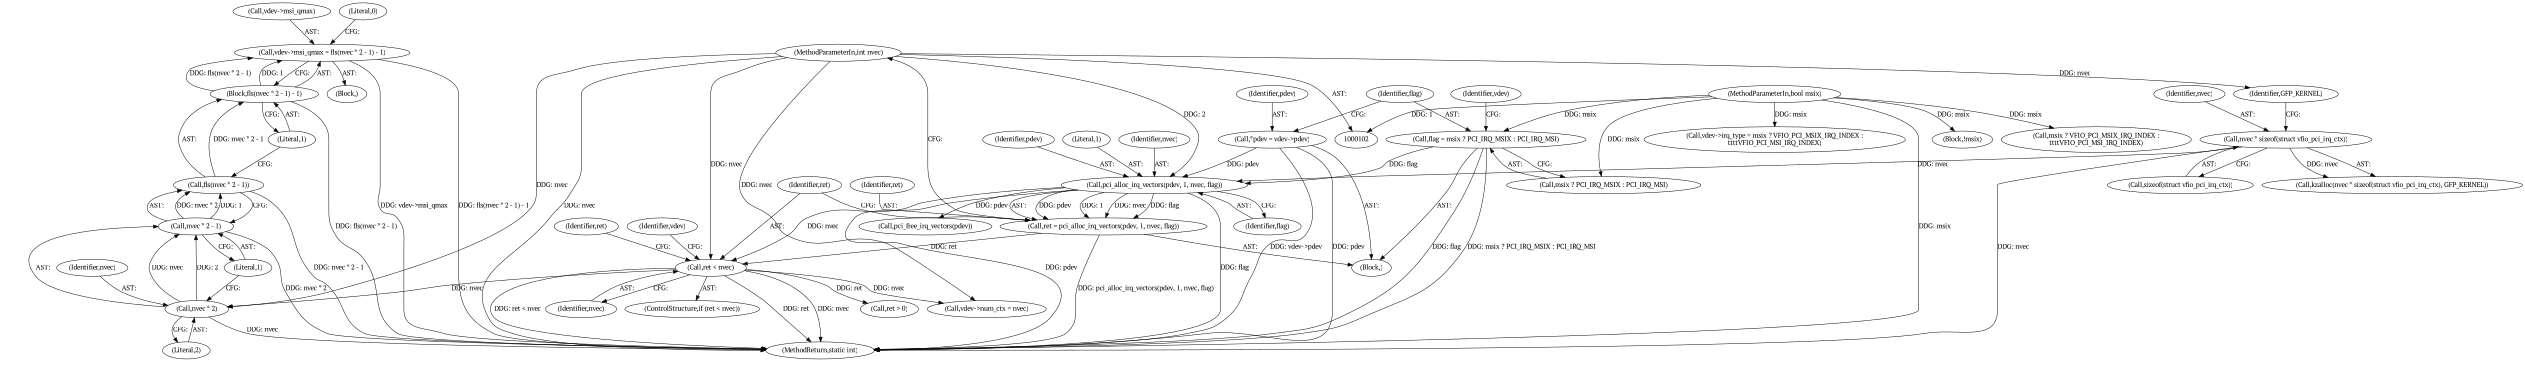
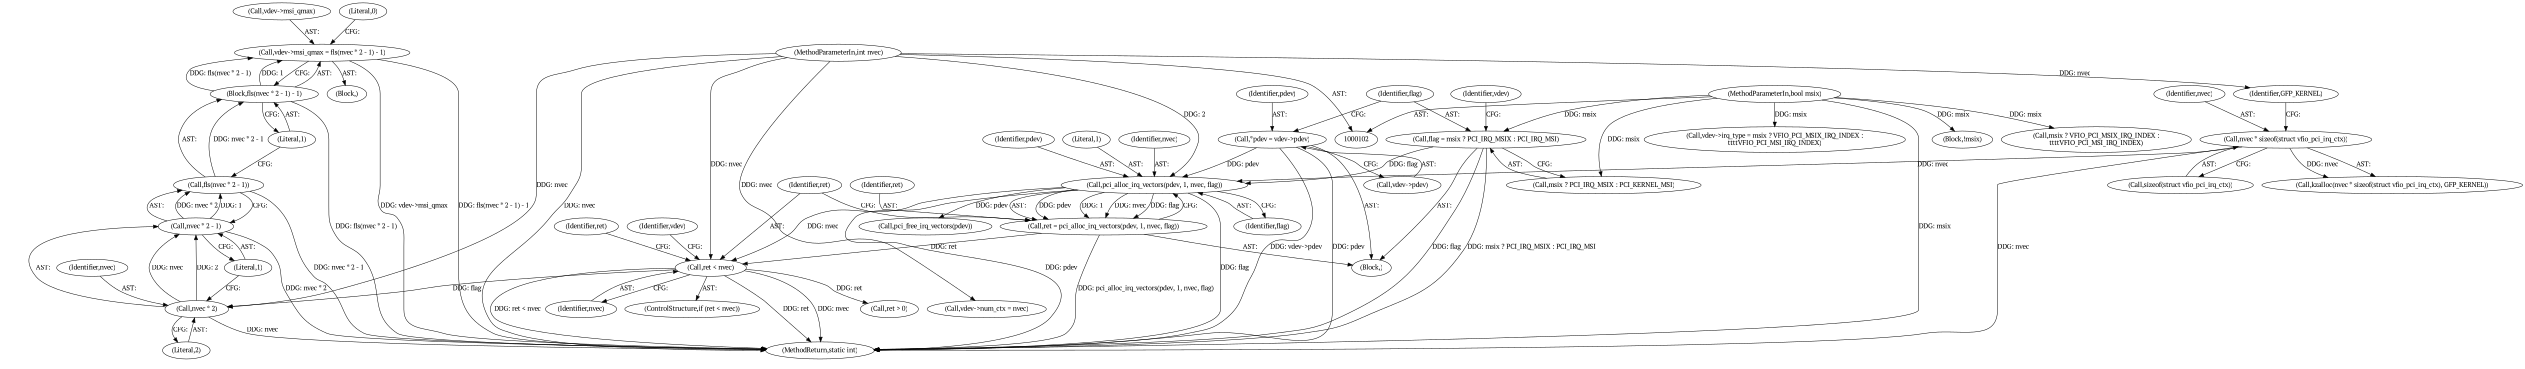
(1422, 115) -> (1422, 115)
(928, 168) -> (1178, 212)
none -> (1402, 185)
(1604, 185) -> (1604, 185)
(843, 280) -> none
(467, 288) -> (467, 288)
